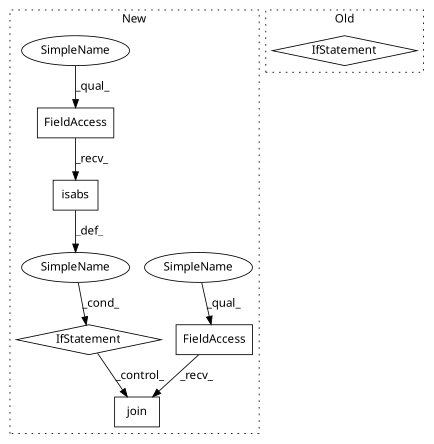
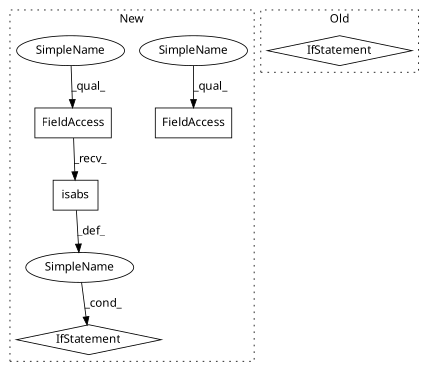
(137, 412) -> none
